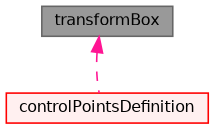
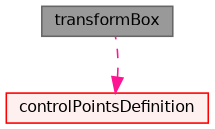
(97, 73) -> (118, 57)
